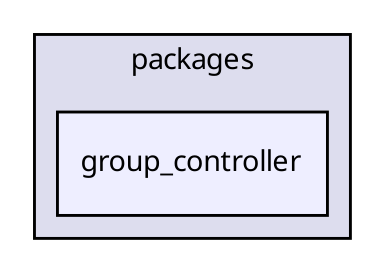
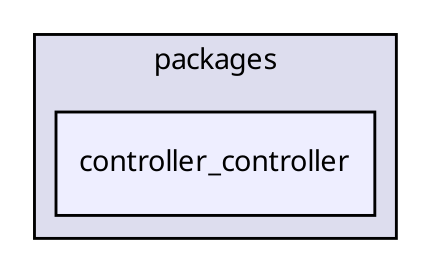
(192, 164) -> (215, 164)
